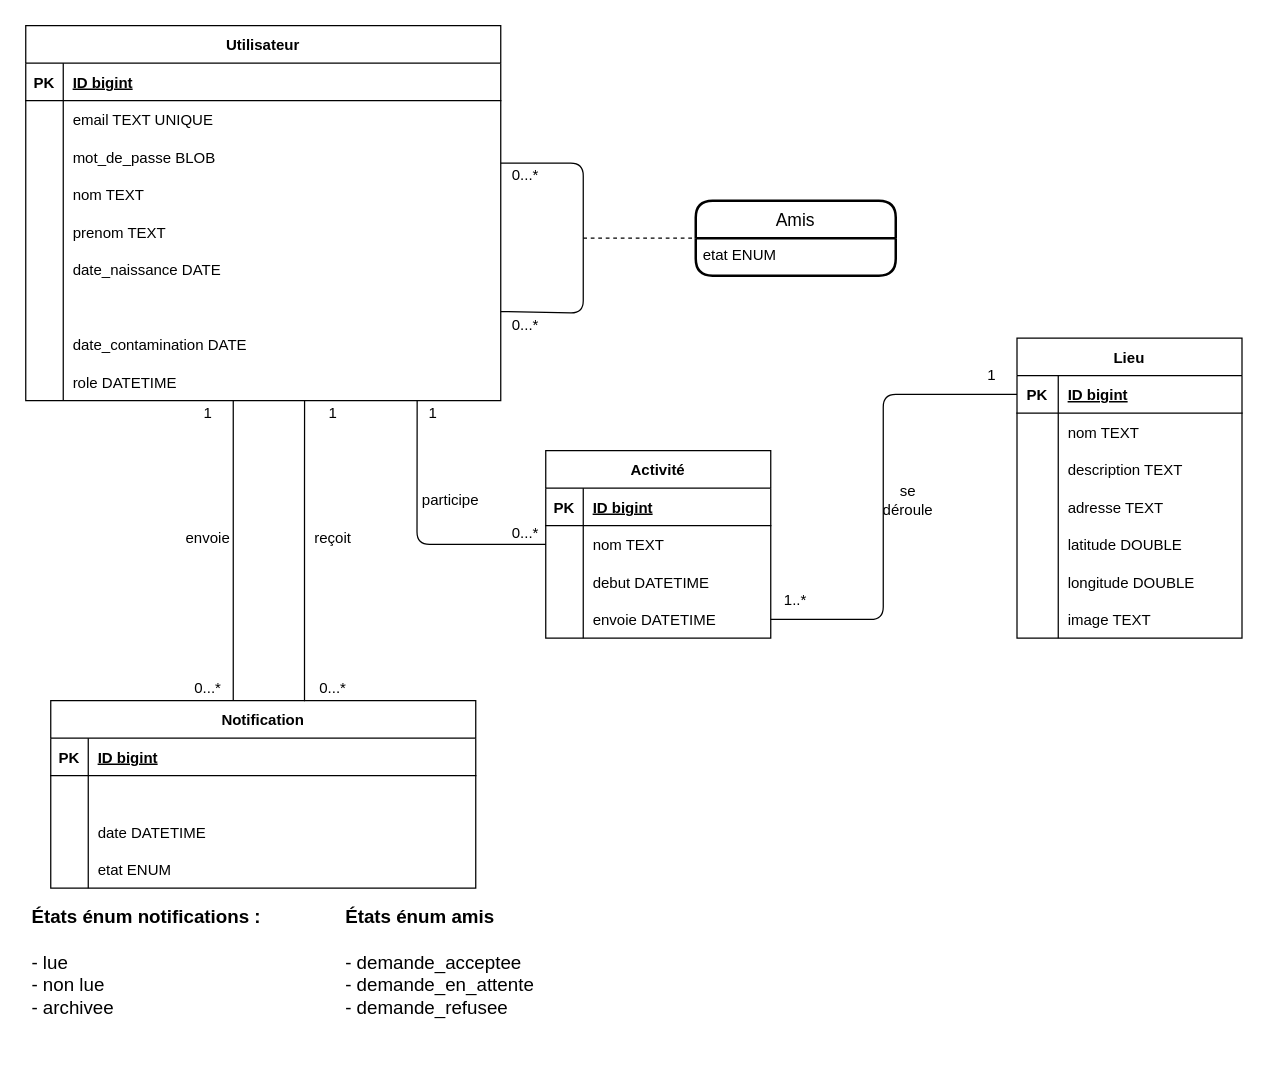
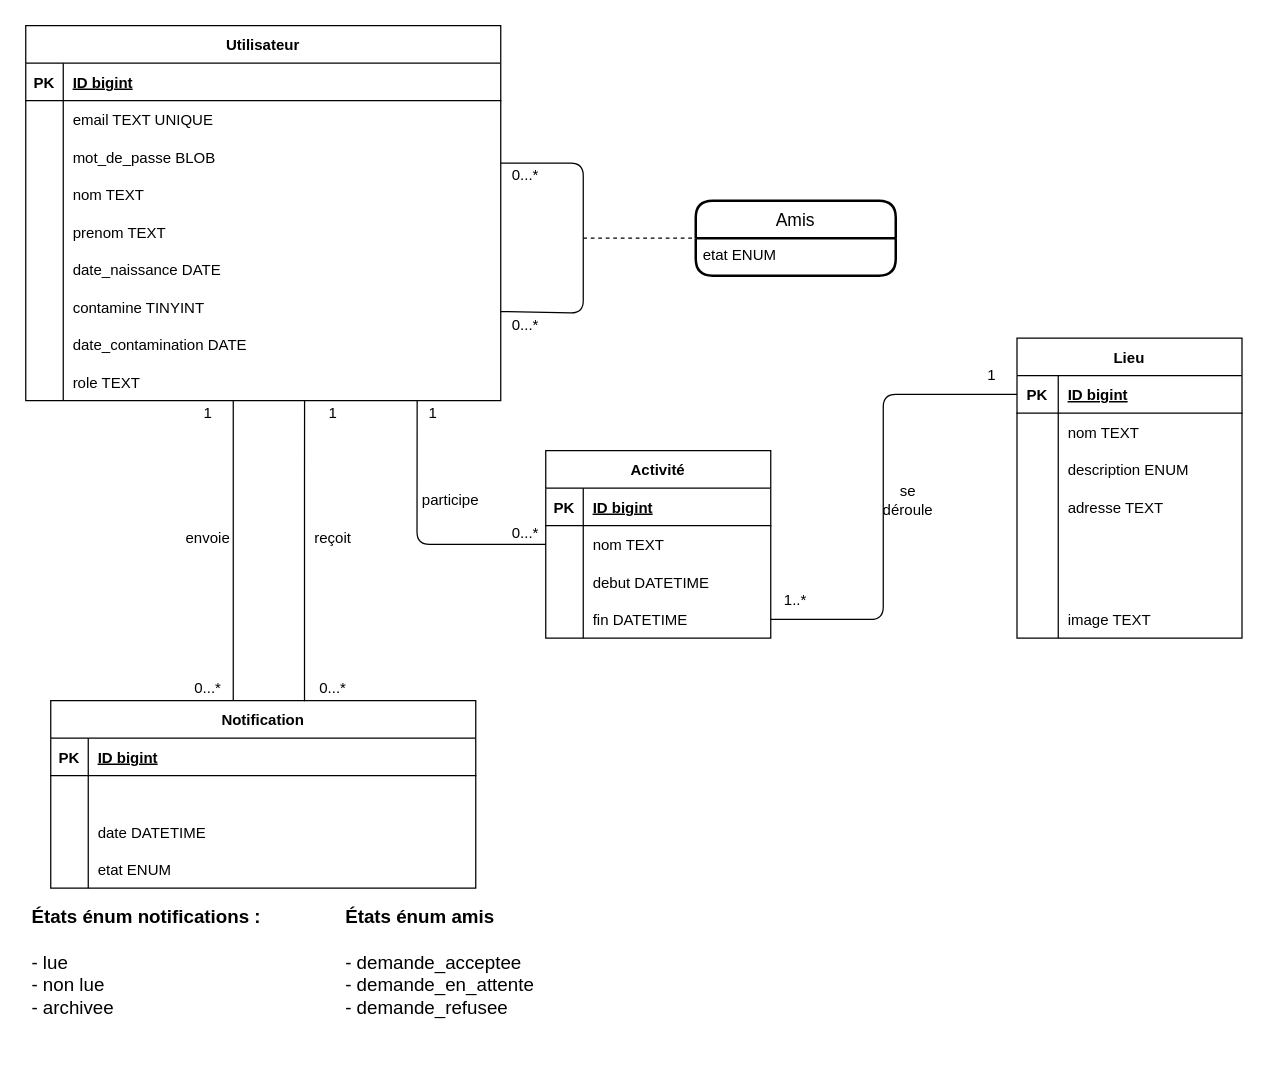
none -> (282, 307)
(123, 383) -> (106, 383)
(1129, 470) -> (1129, 470)
(1150, 544) -> none
(1150, 582) -> none
(652, 620) -> (639, 620)
